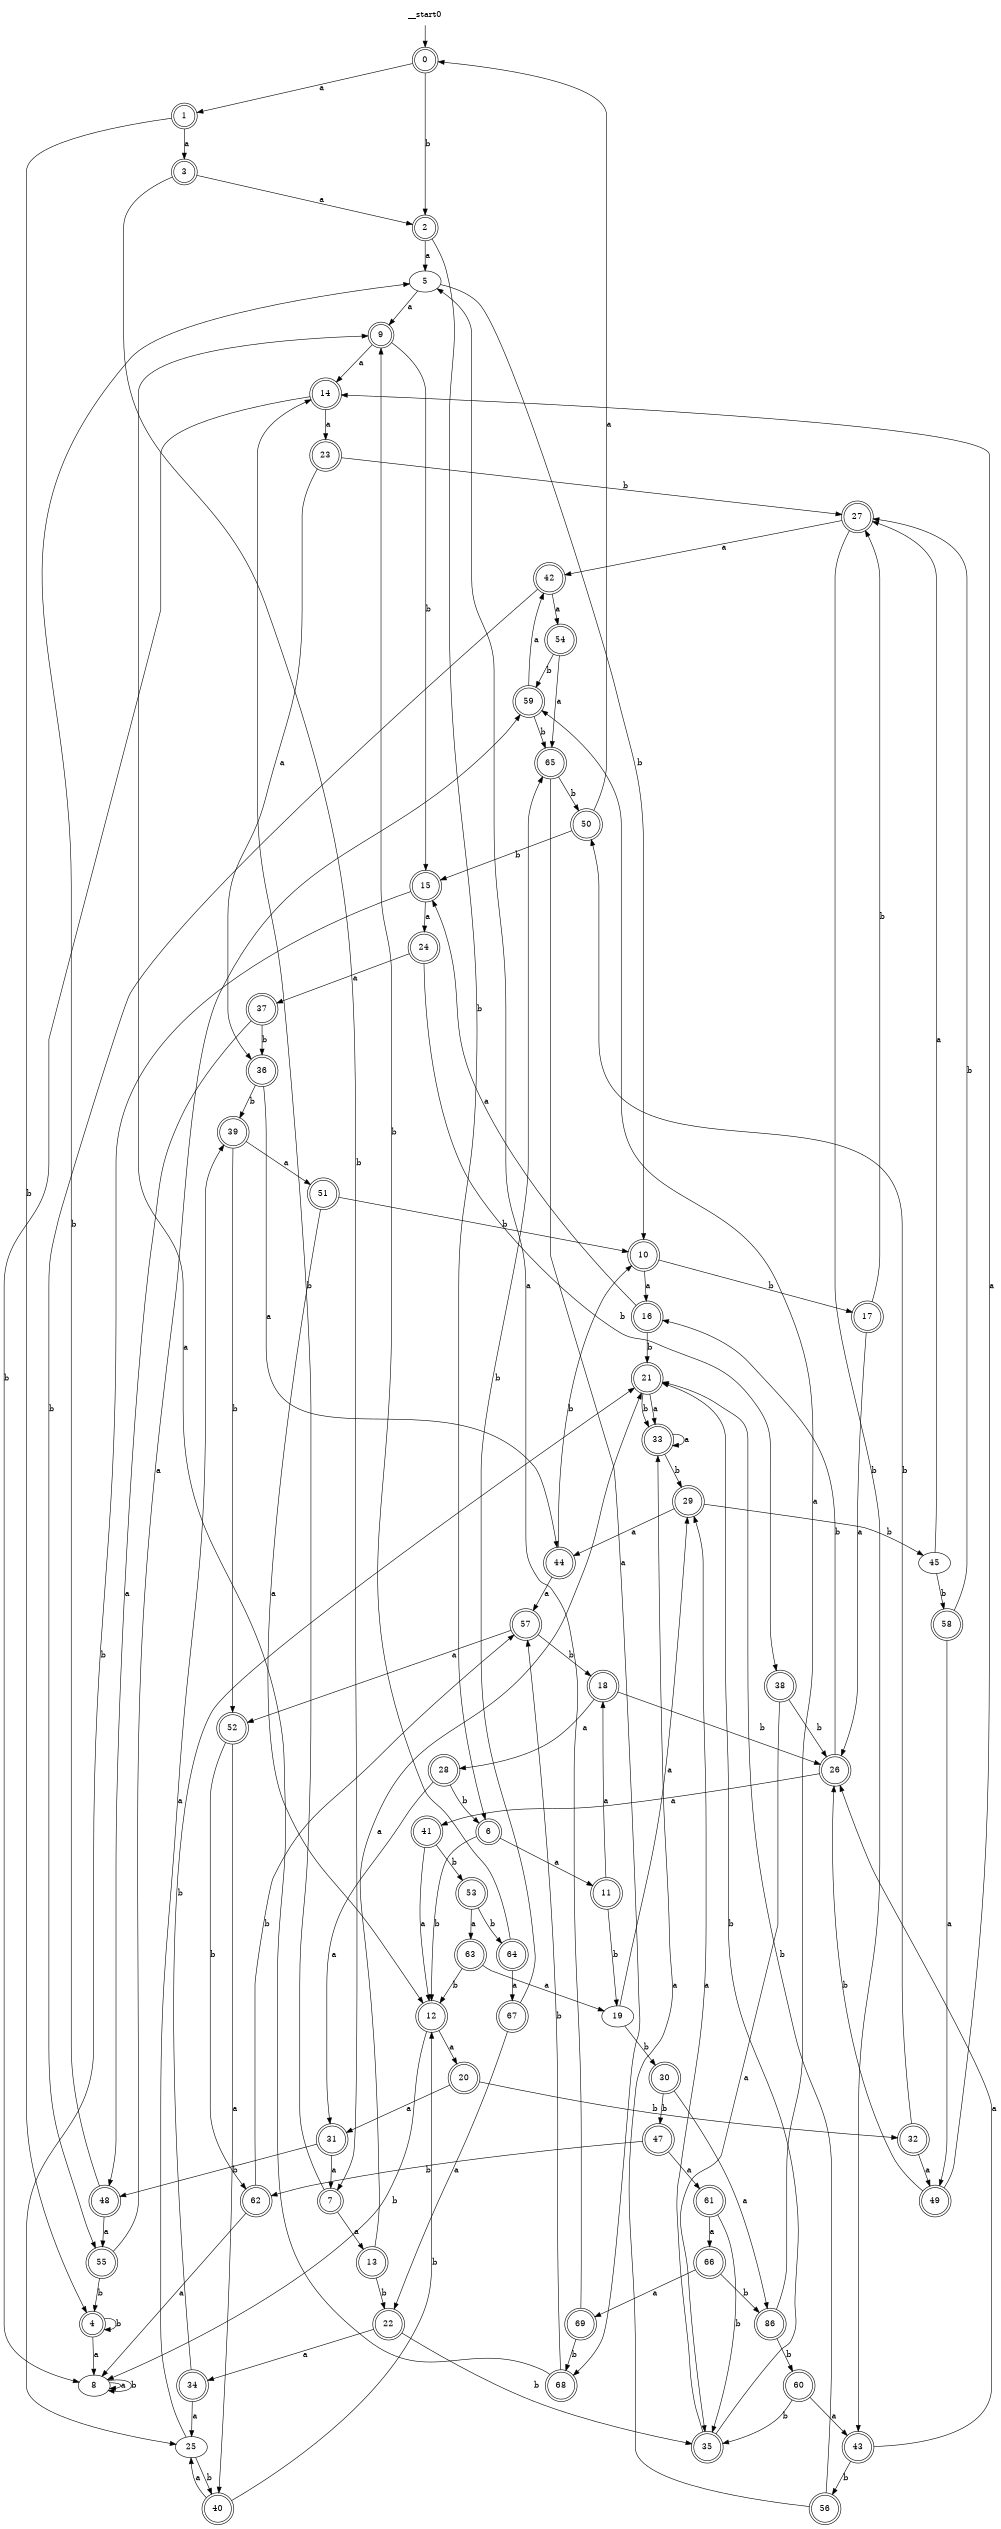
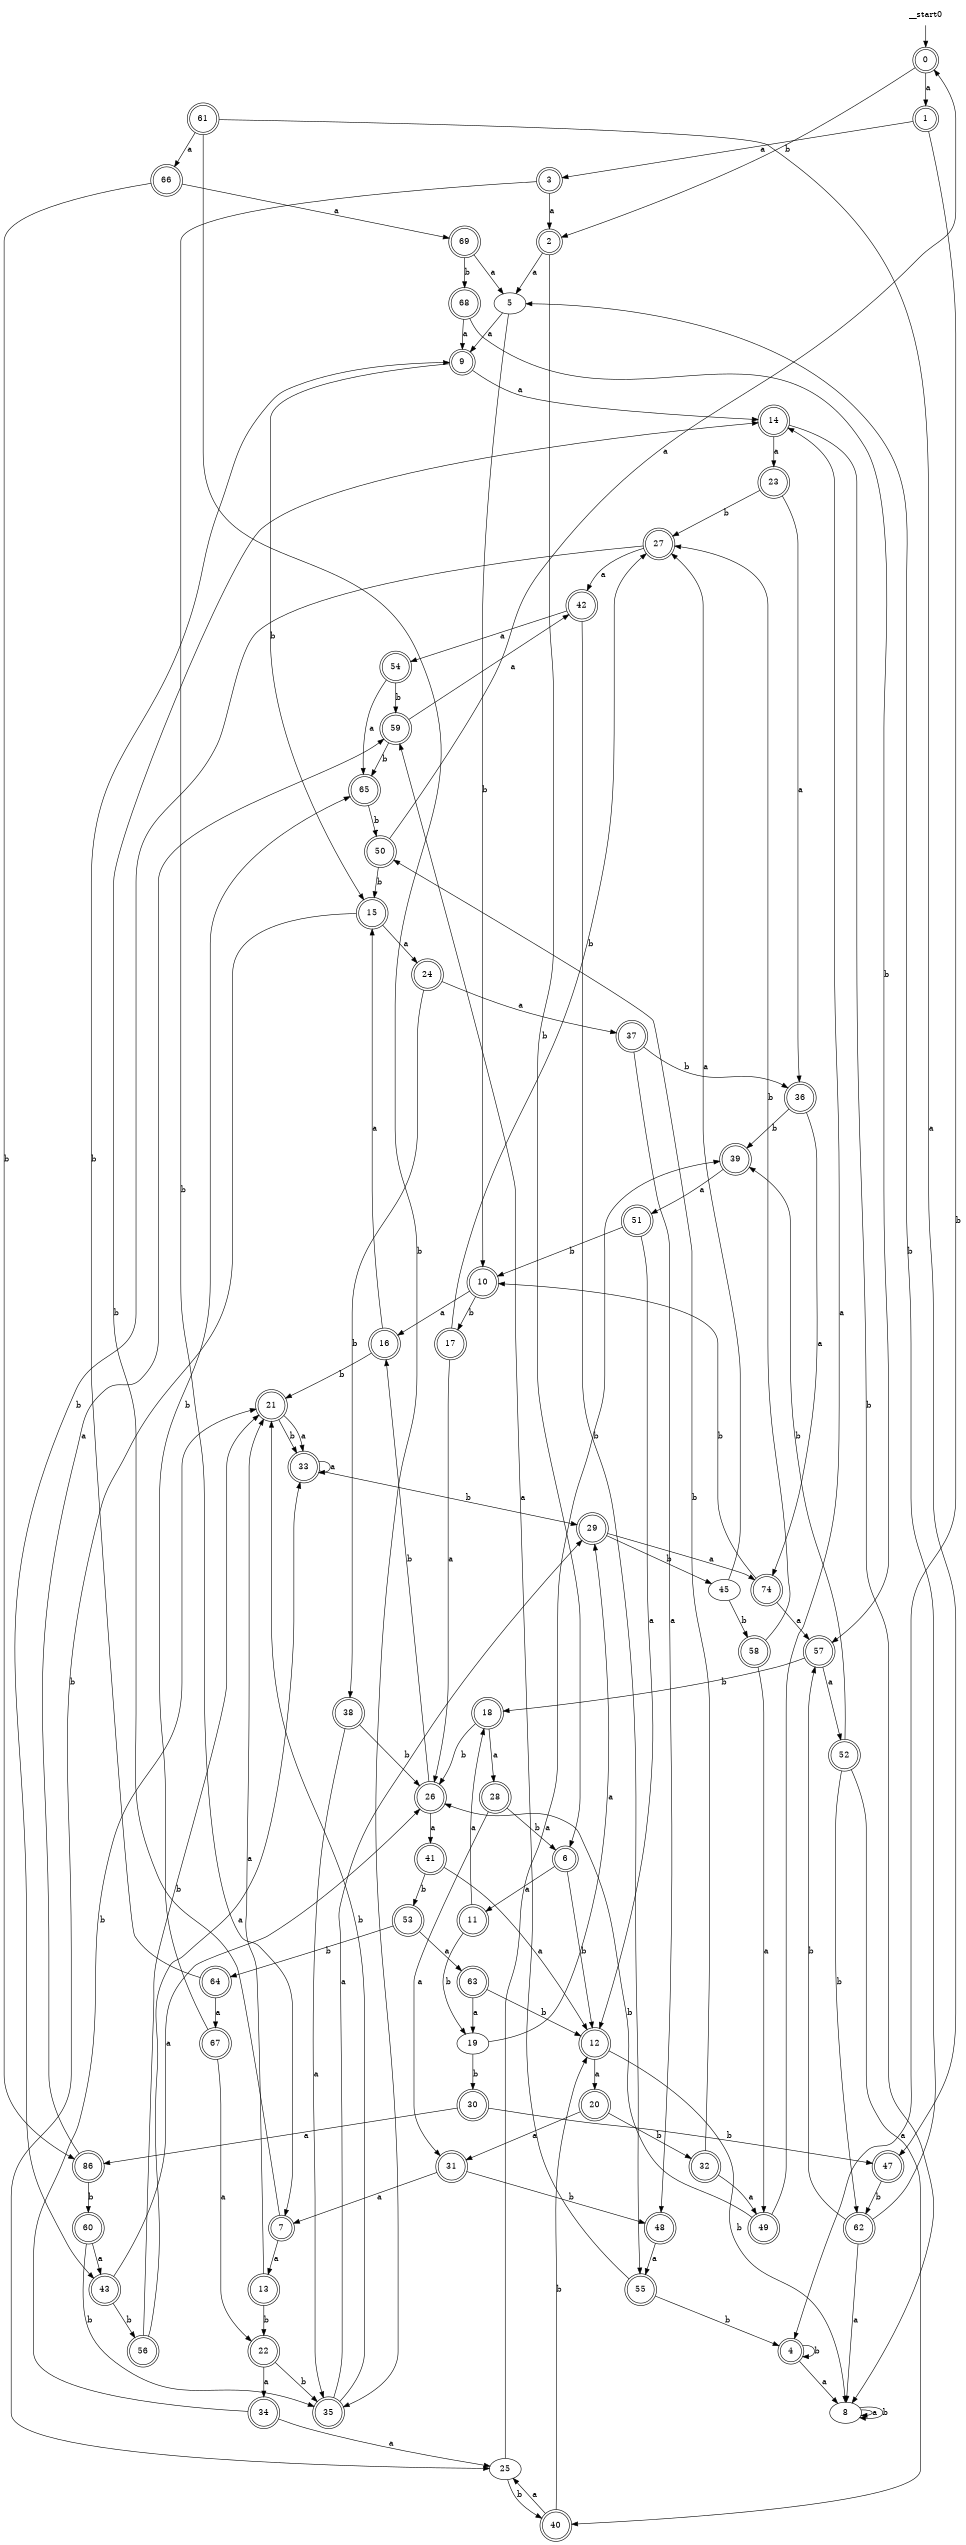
(71, 1119) -> (906, 1144)
(233, 1427) -> (797, 1451)
(559, 1563) -> (767, 1590)
(621, 1576) -> none
(684, 2170) -> (929, 853)
